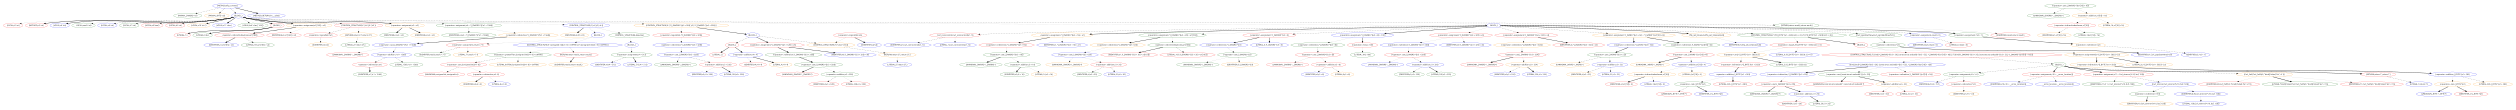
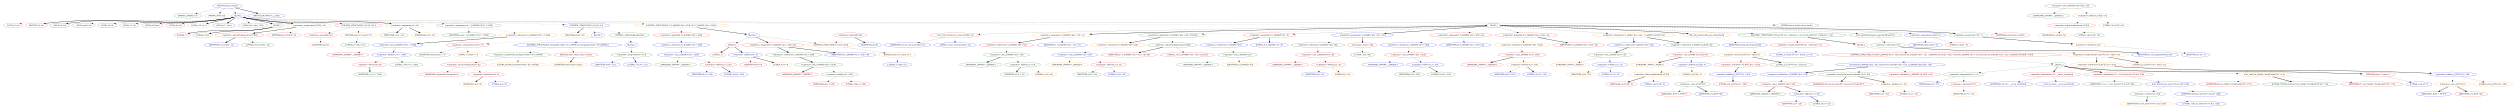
(2201, 98) -> (2175, 98)
